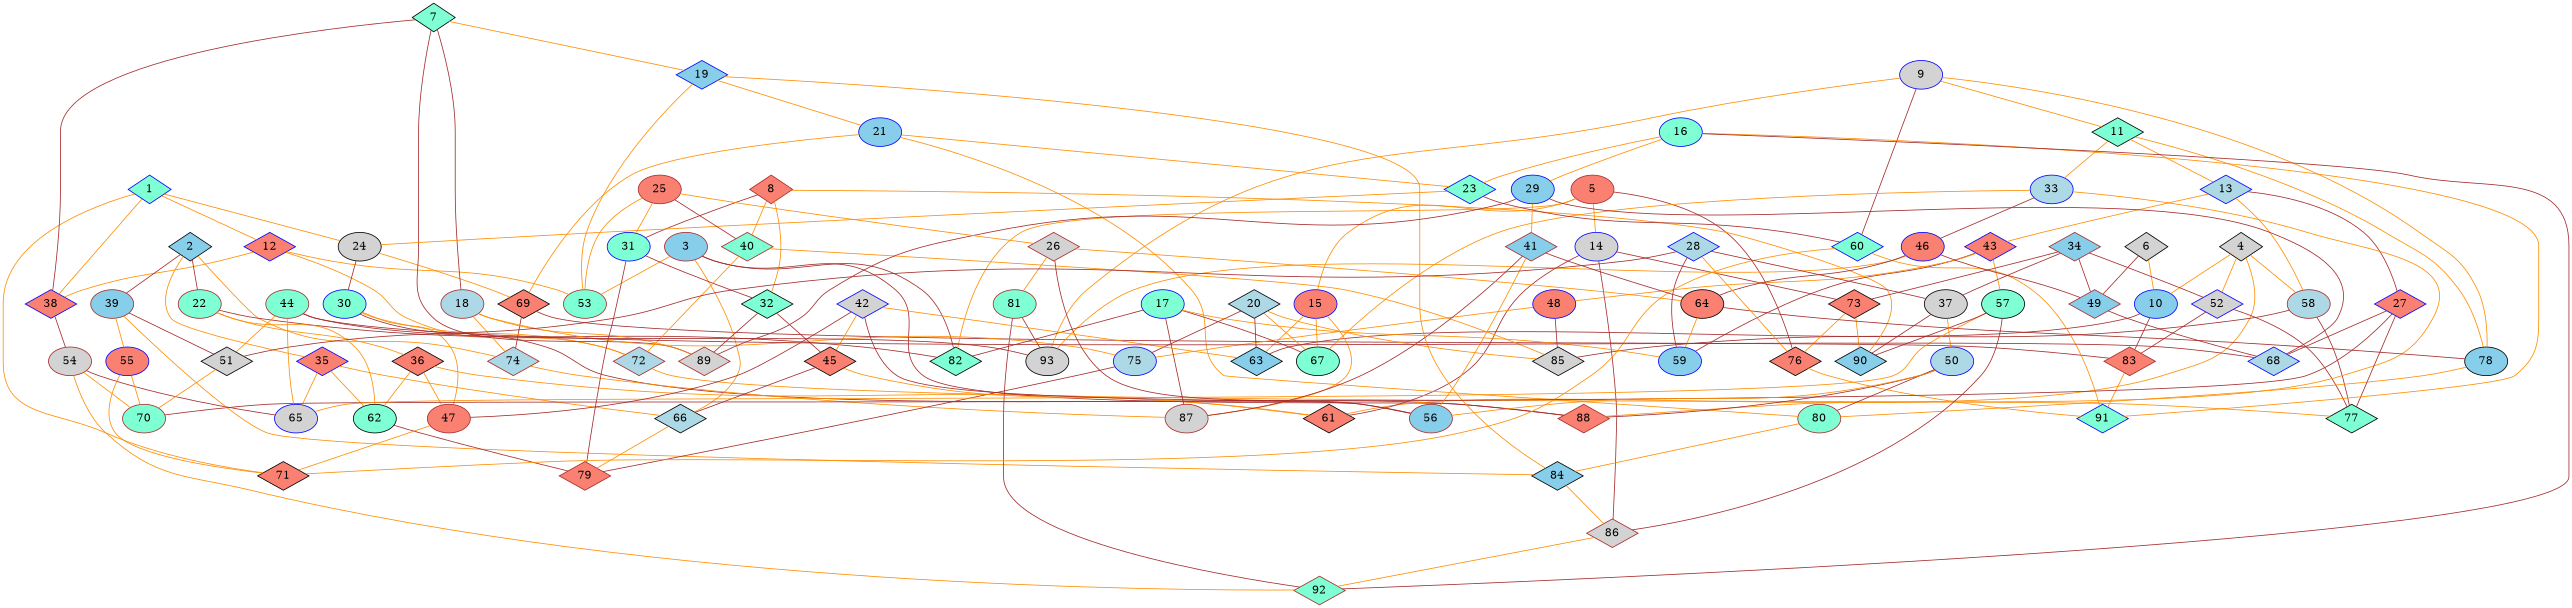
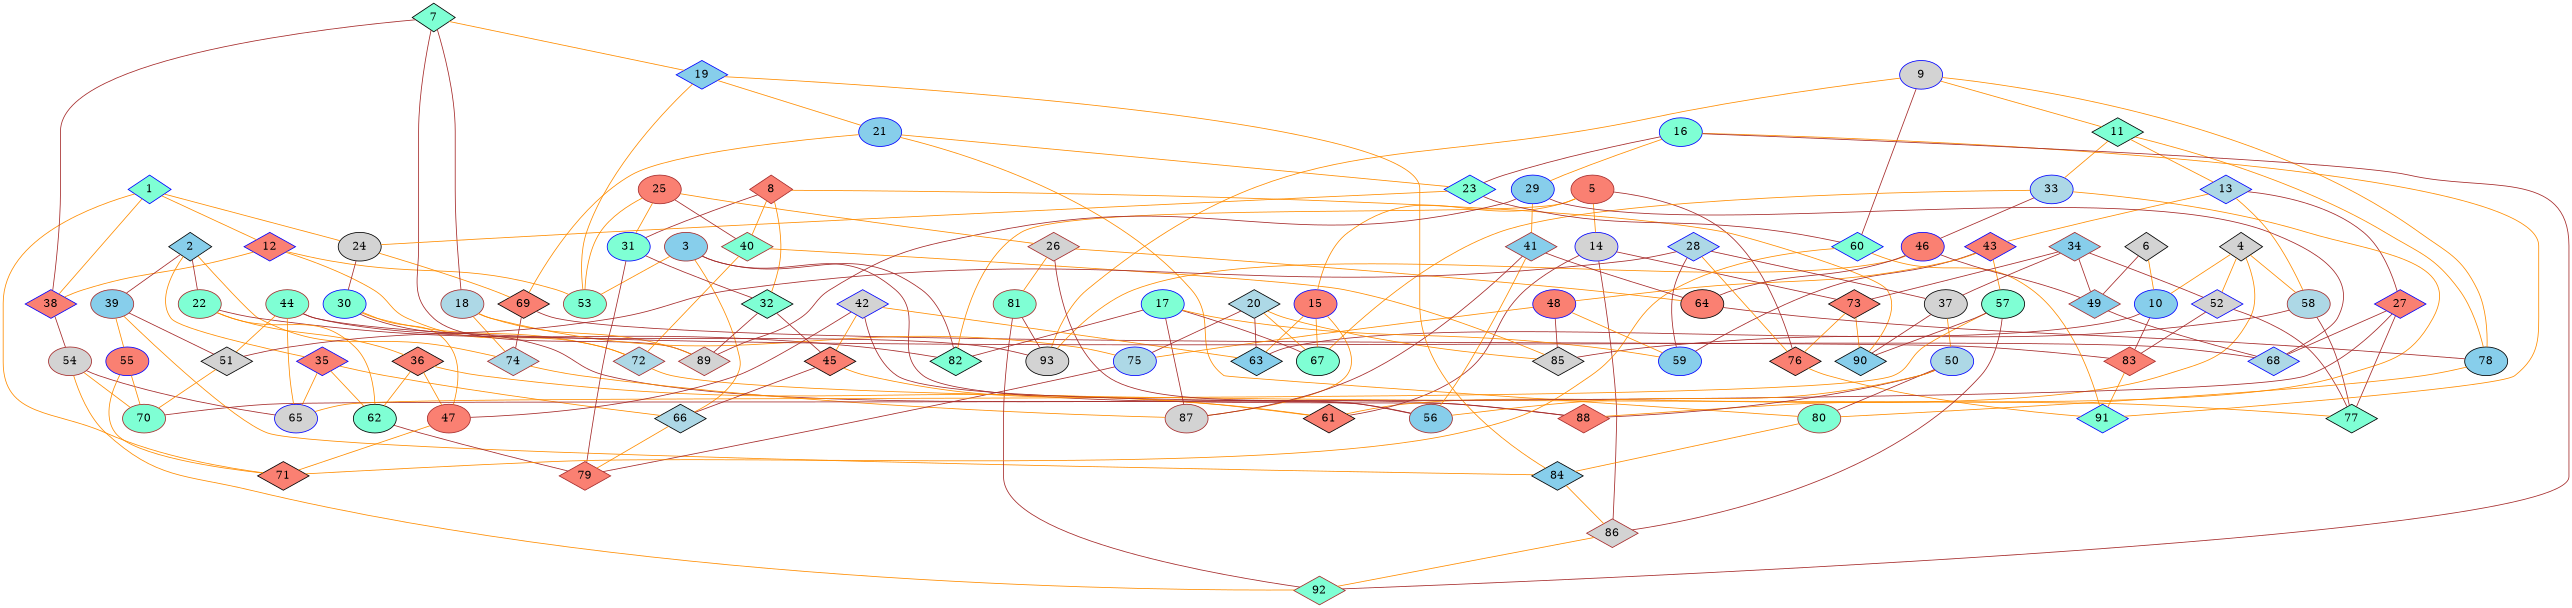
(1571, 157) -> (1571, 157)
(1693, 329) -> (1604, 327)
